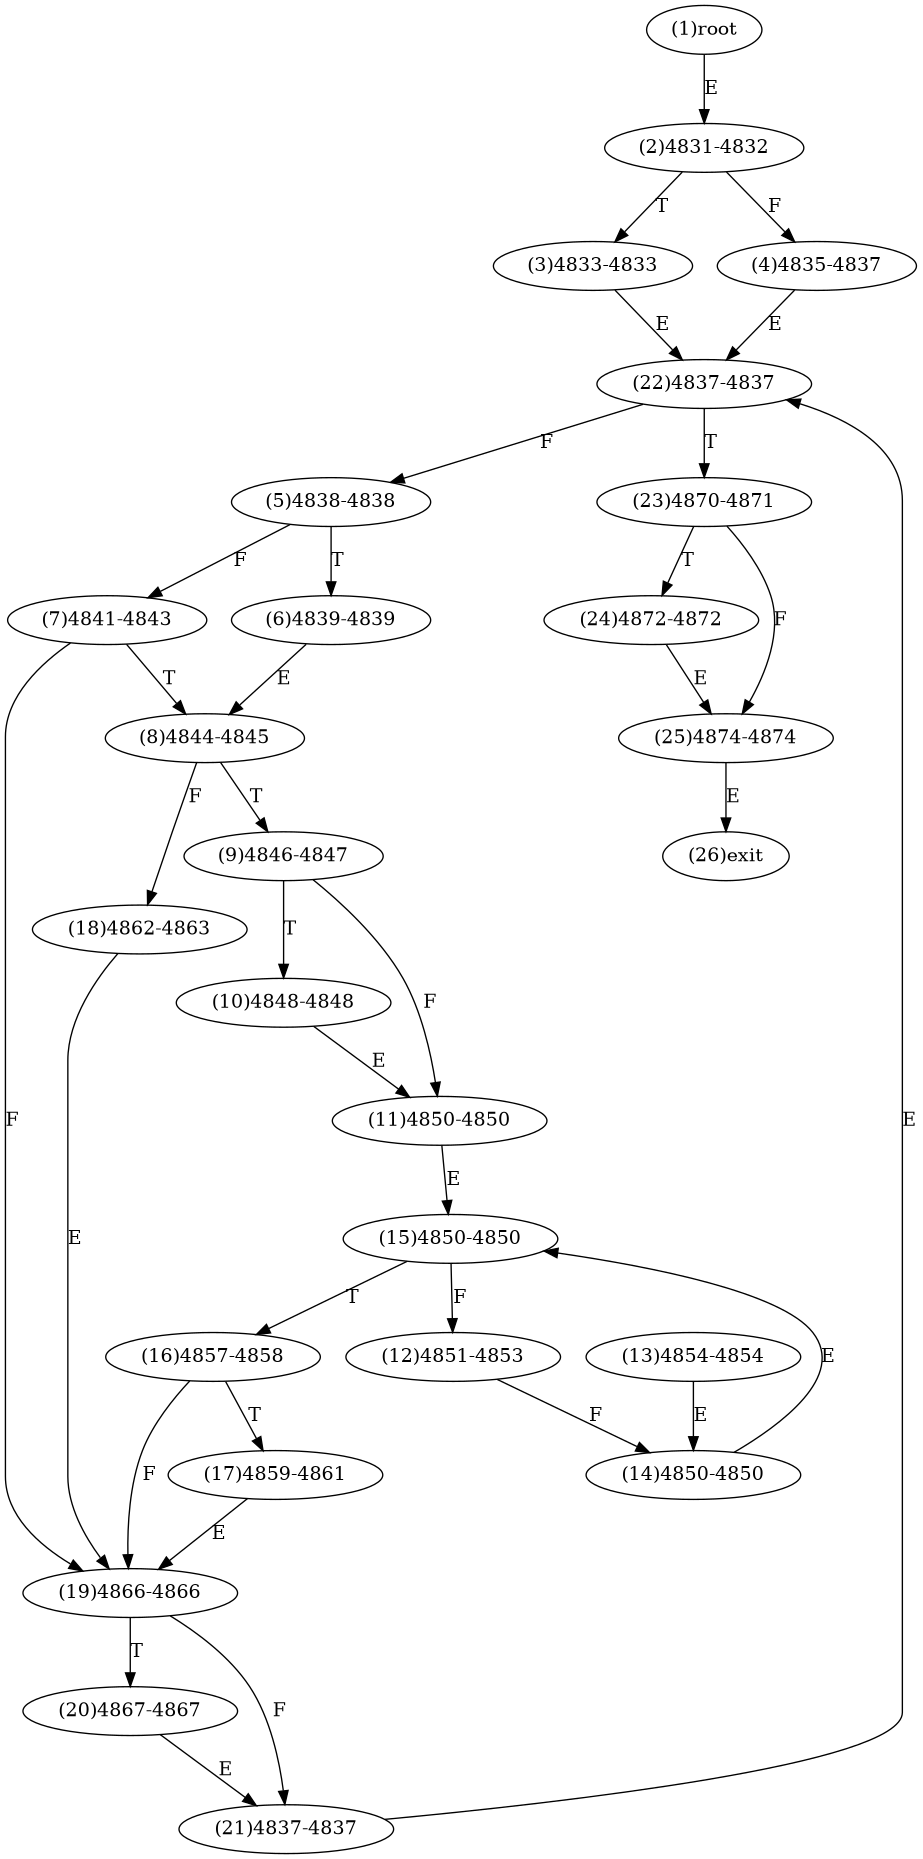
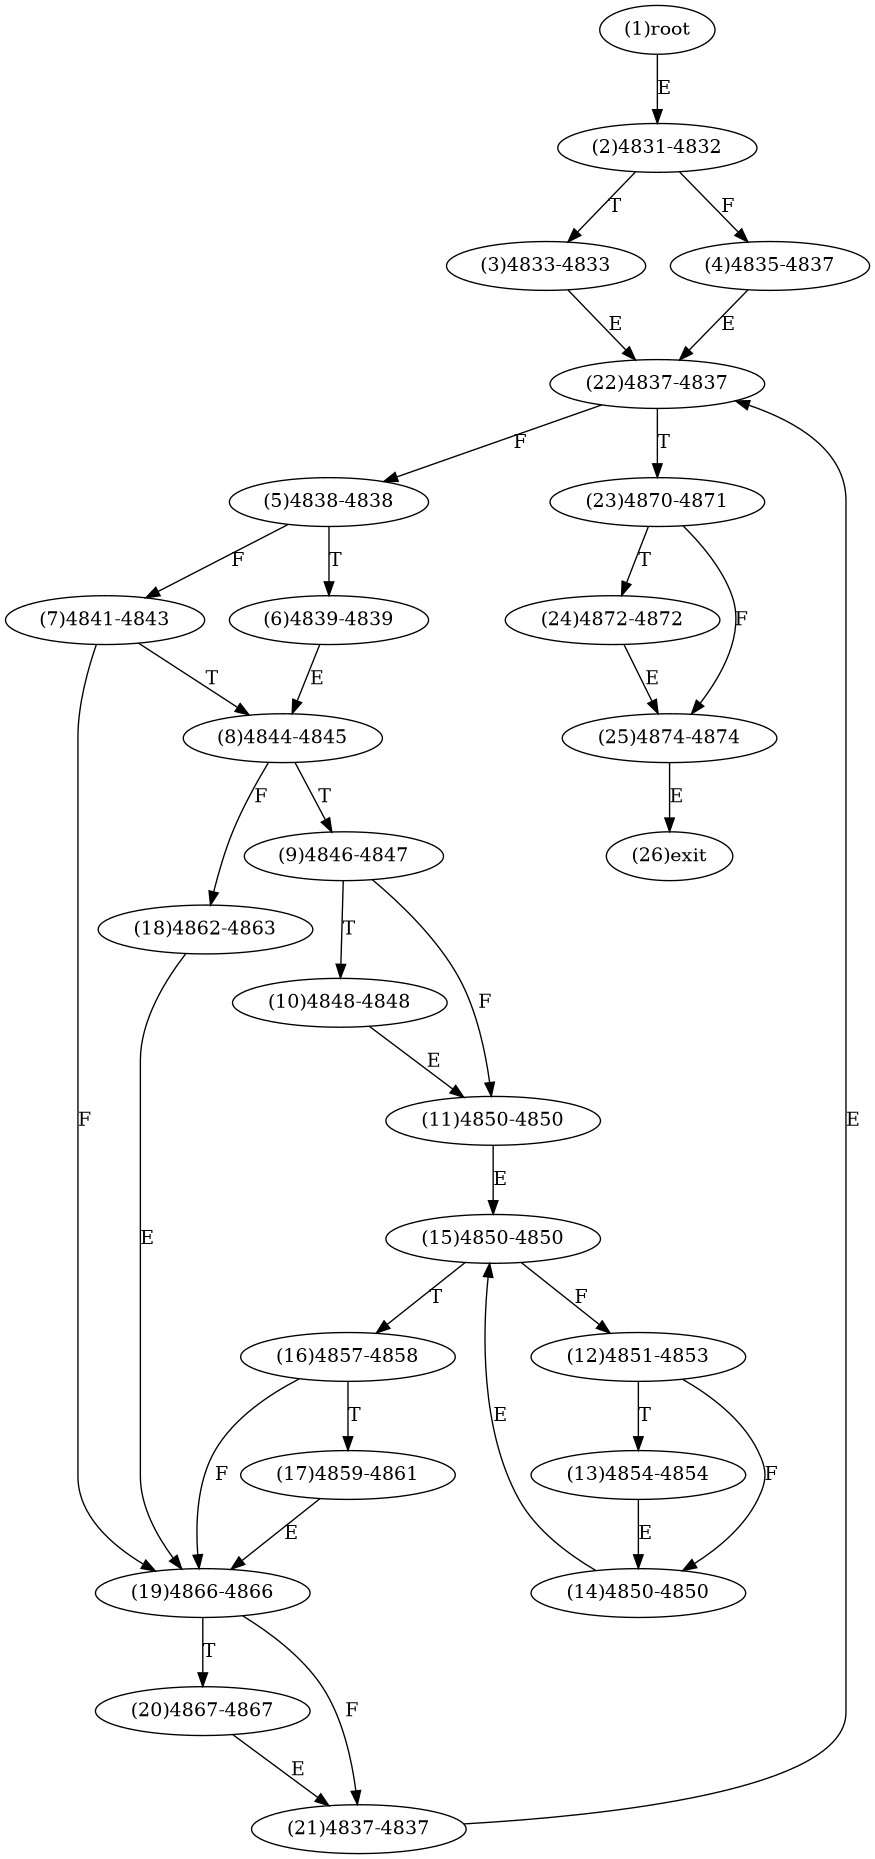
none -> (638, 1409)
